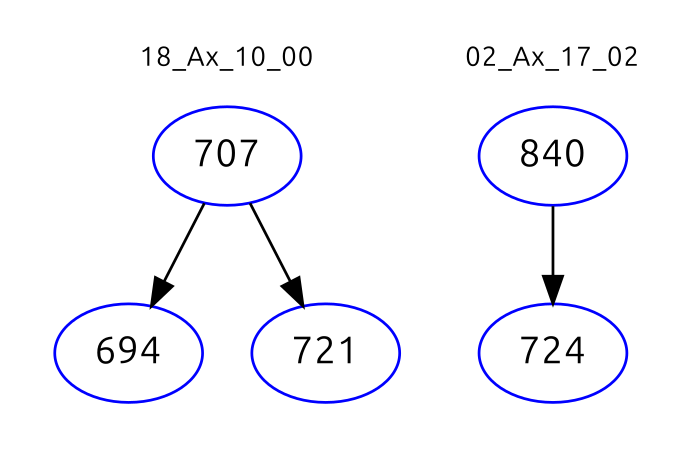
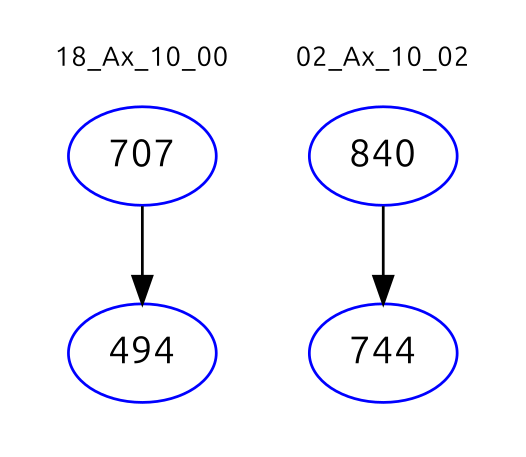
(553, 59) -> (383, 59)
(129, 353) -> (142, 353)
(326, 353) -> none
(553, 353) -> (383, 353)
